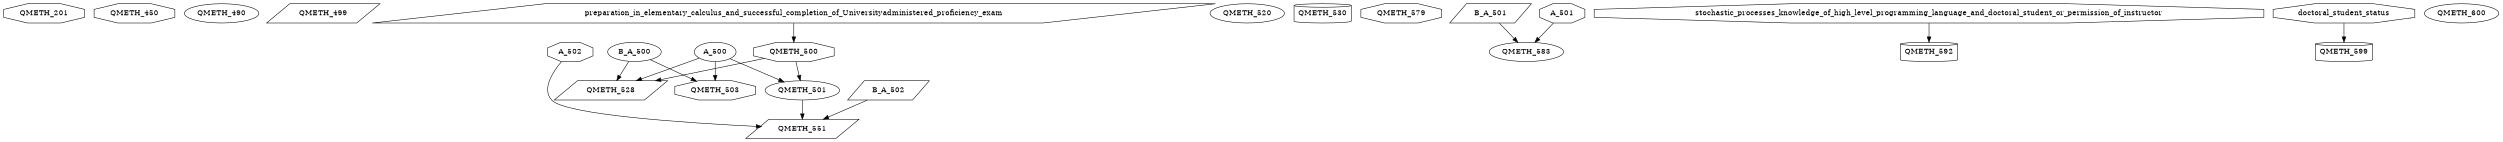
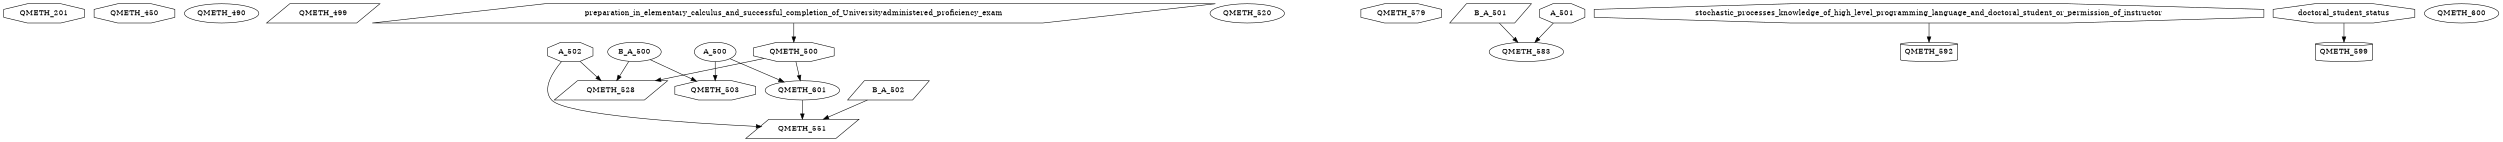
(1323, 13) -> none
(675, 67) -> (589, 69)
(802, 90) -> (802, 90)
